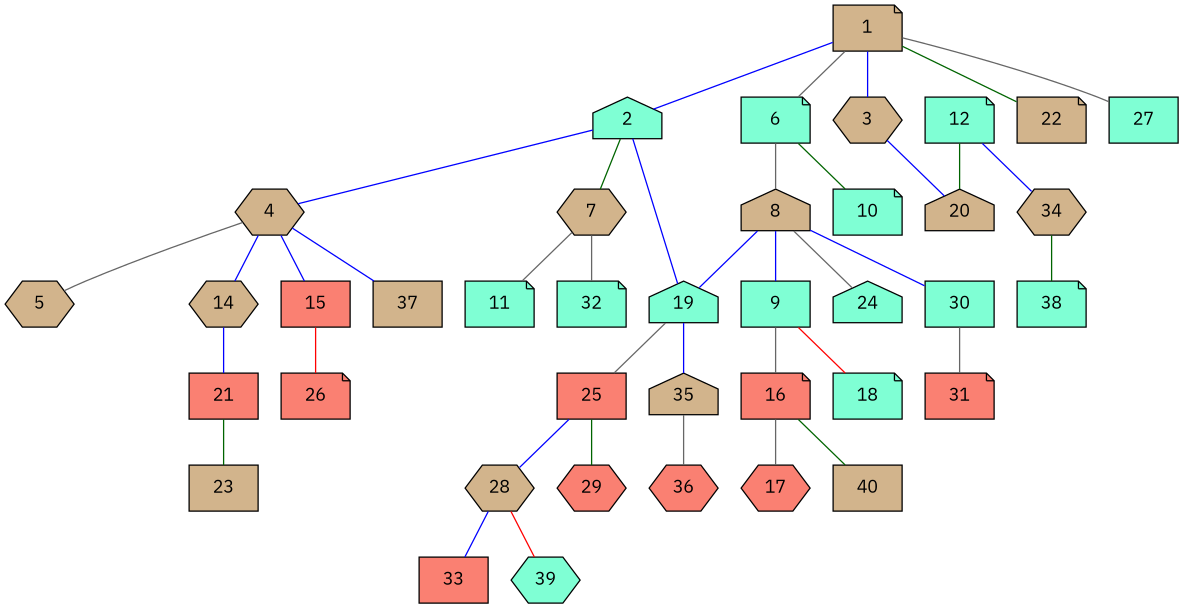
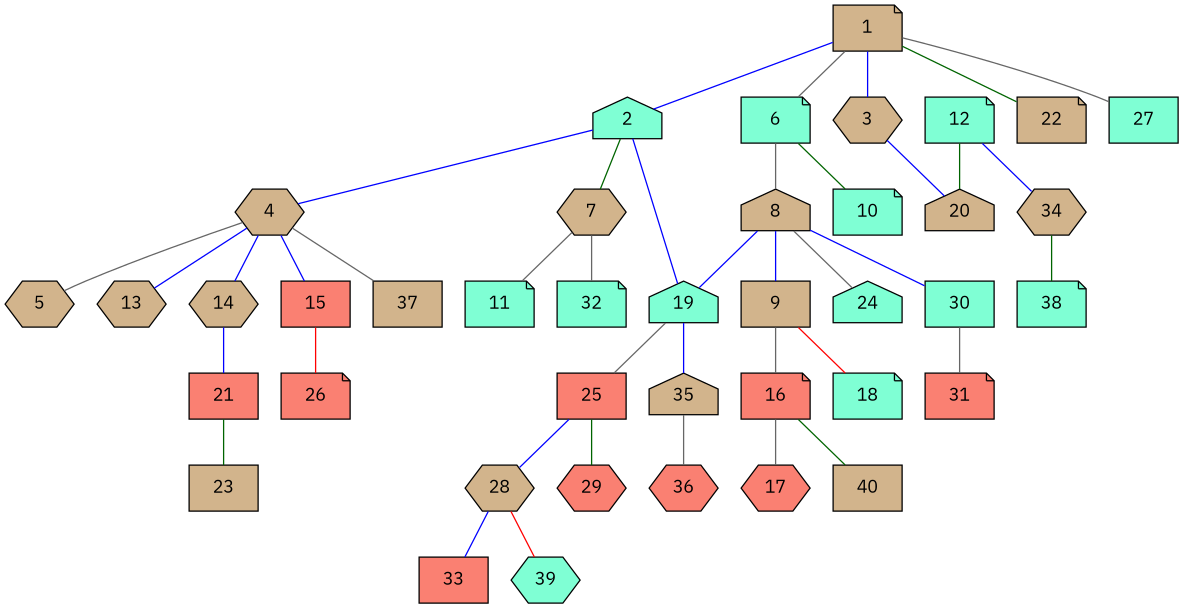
(333, 255) -> (333, 255)
none -> (132, 304)
(776, 304) -> (776, 304)
